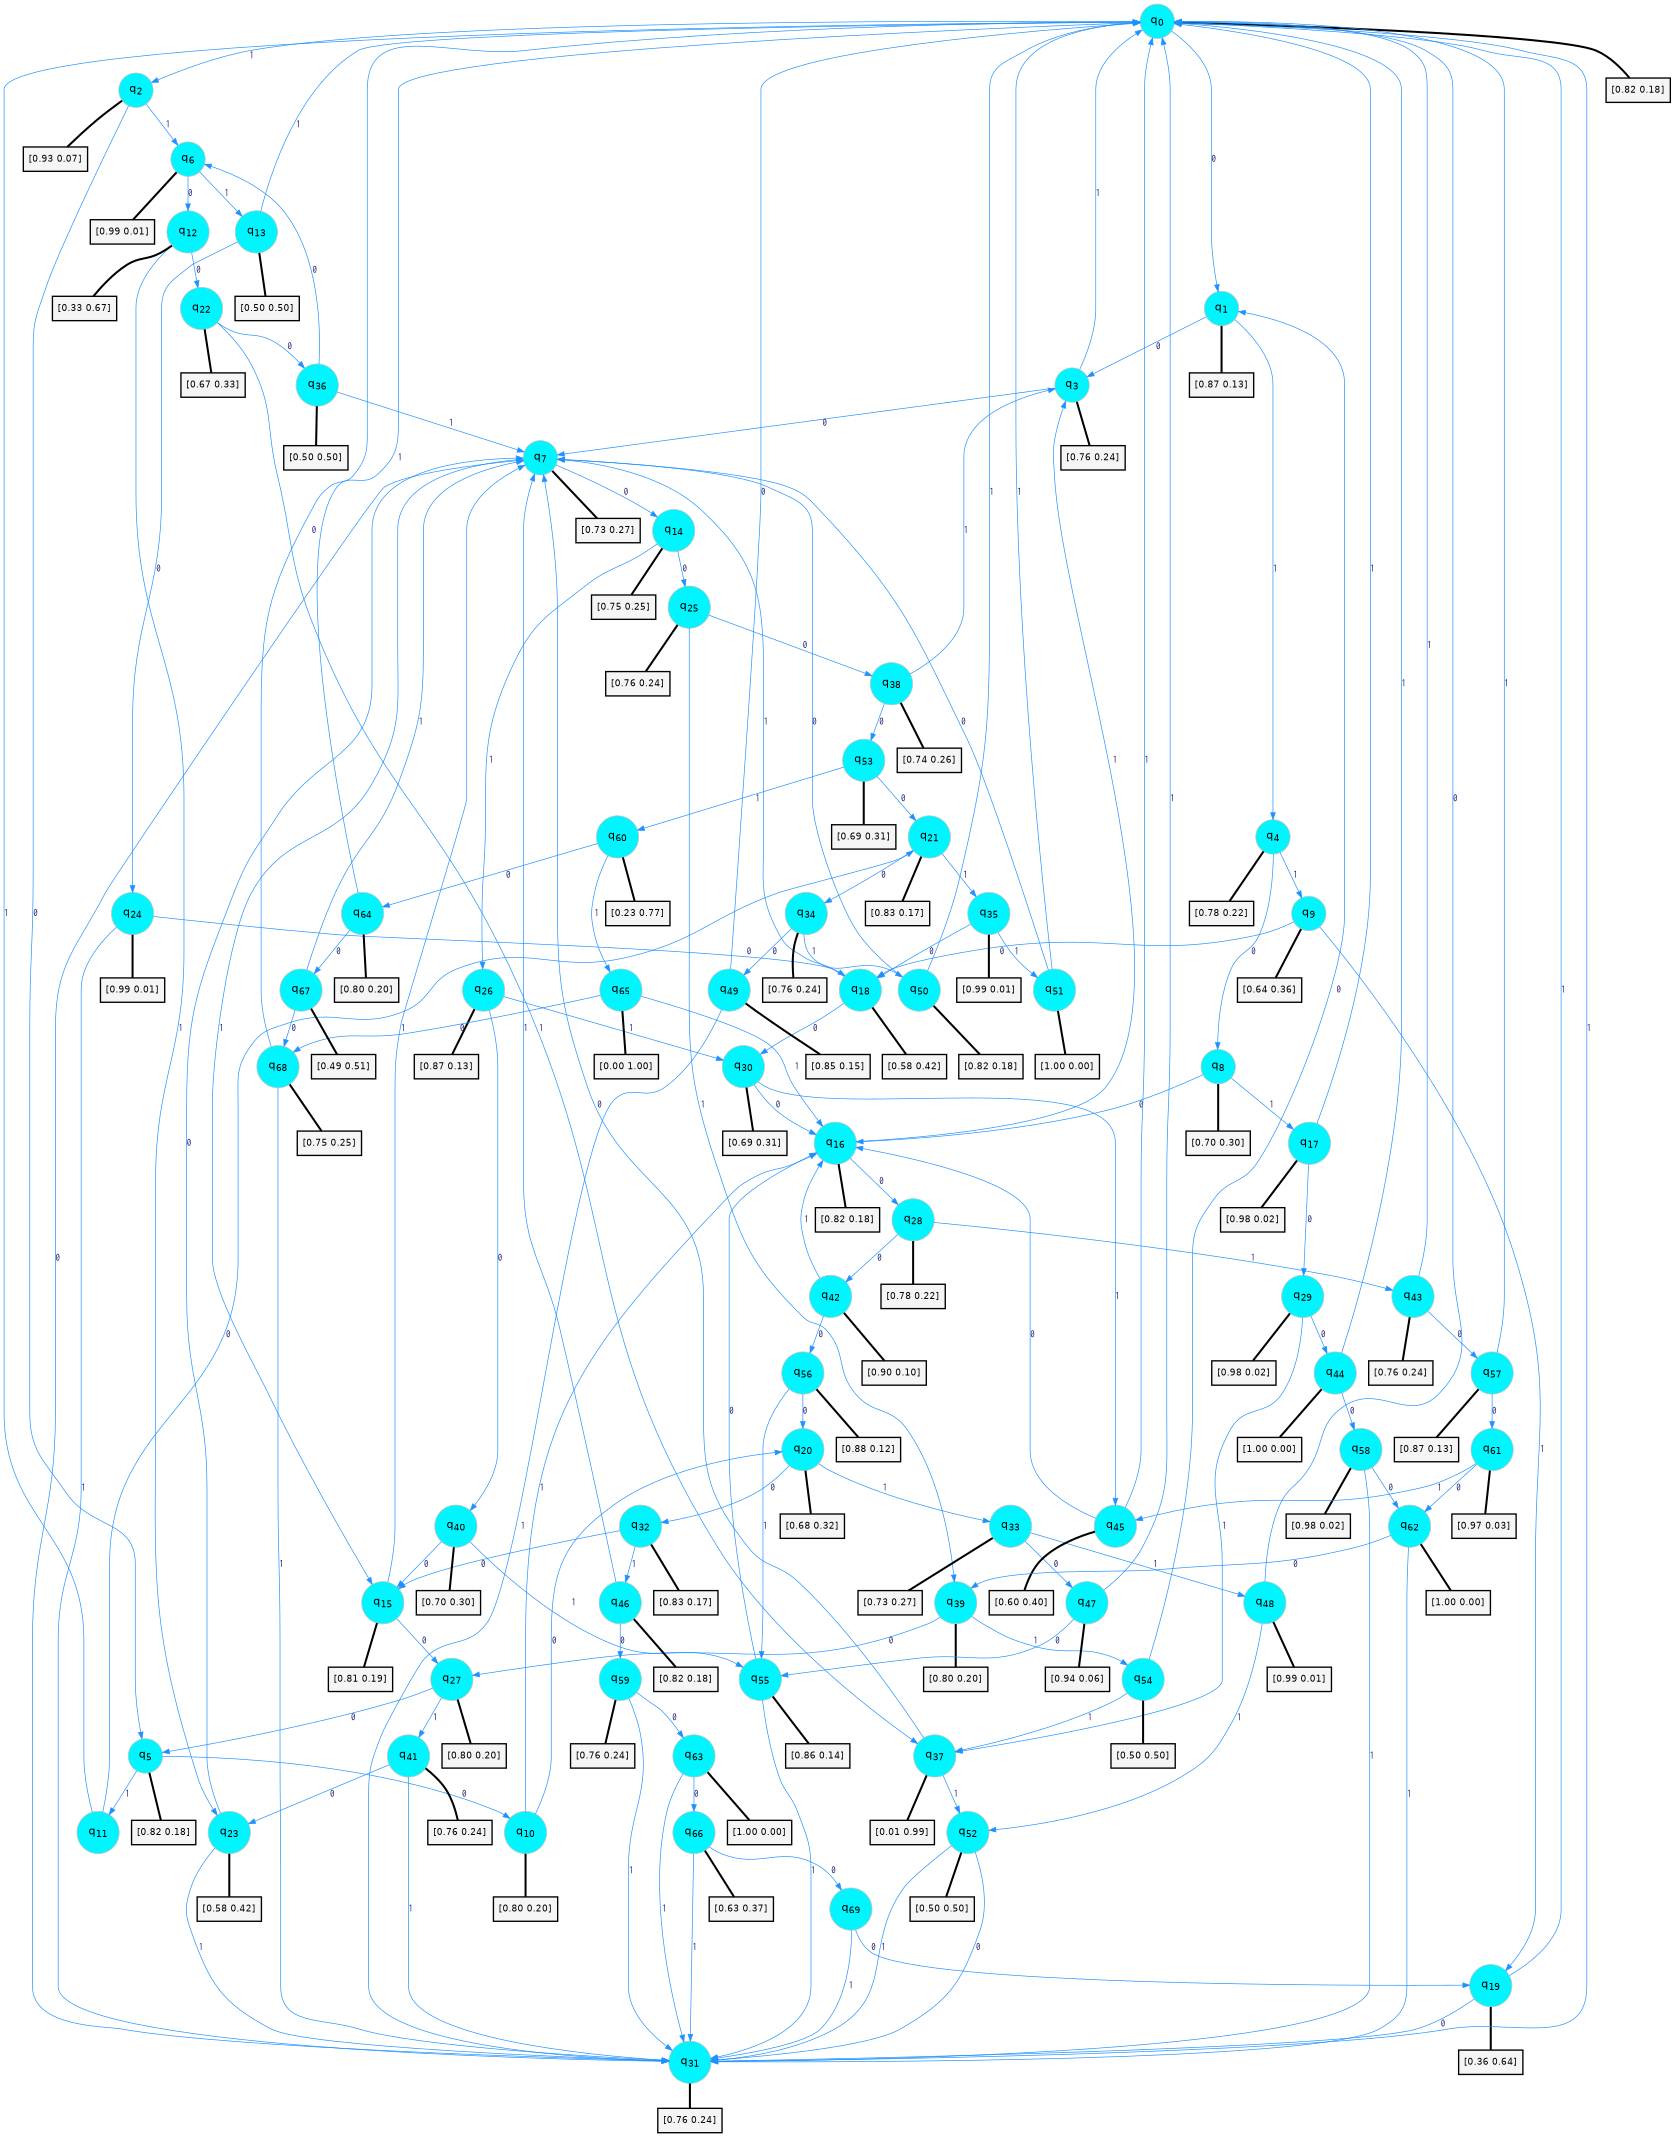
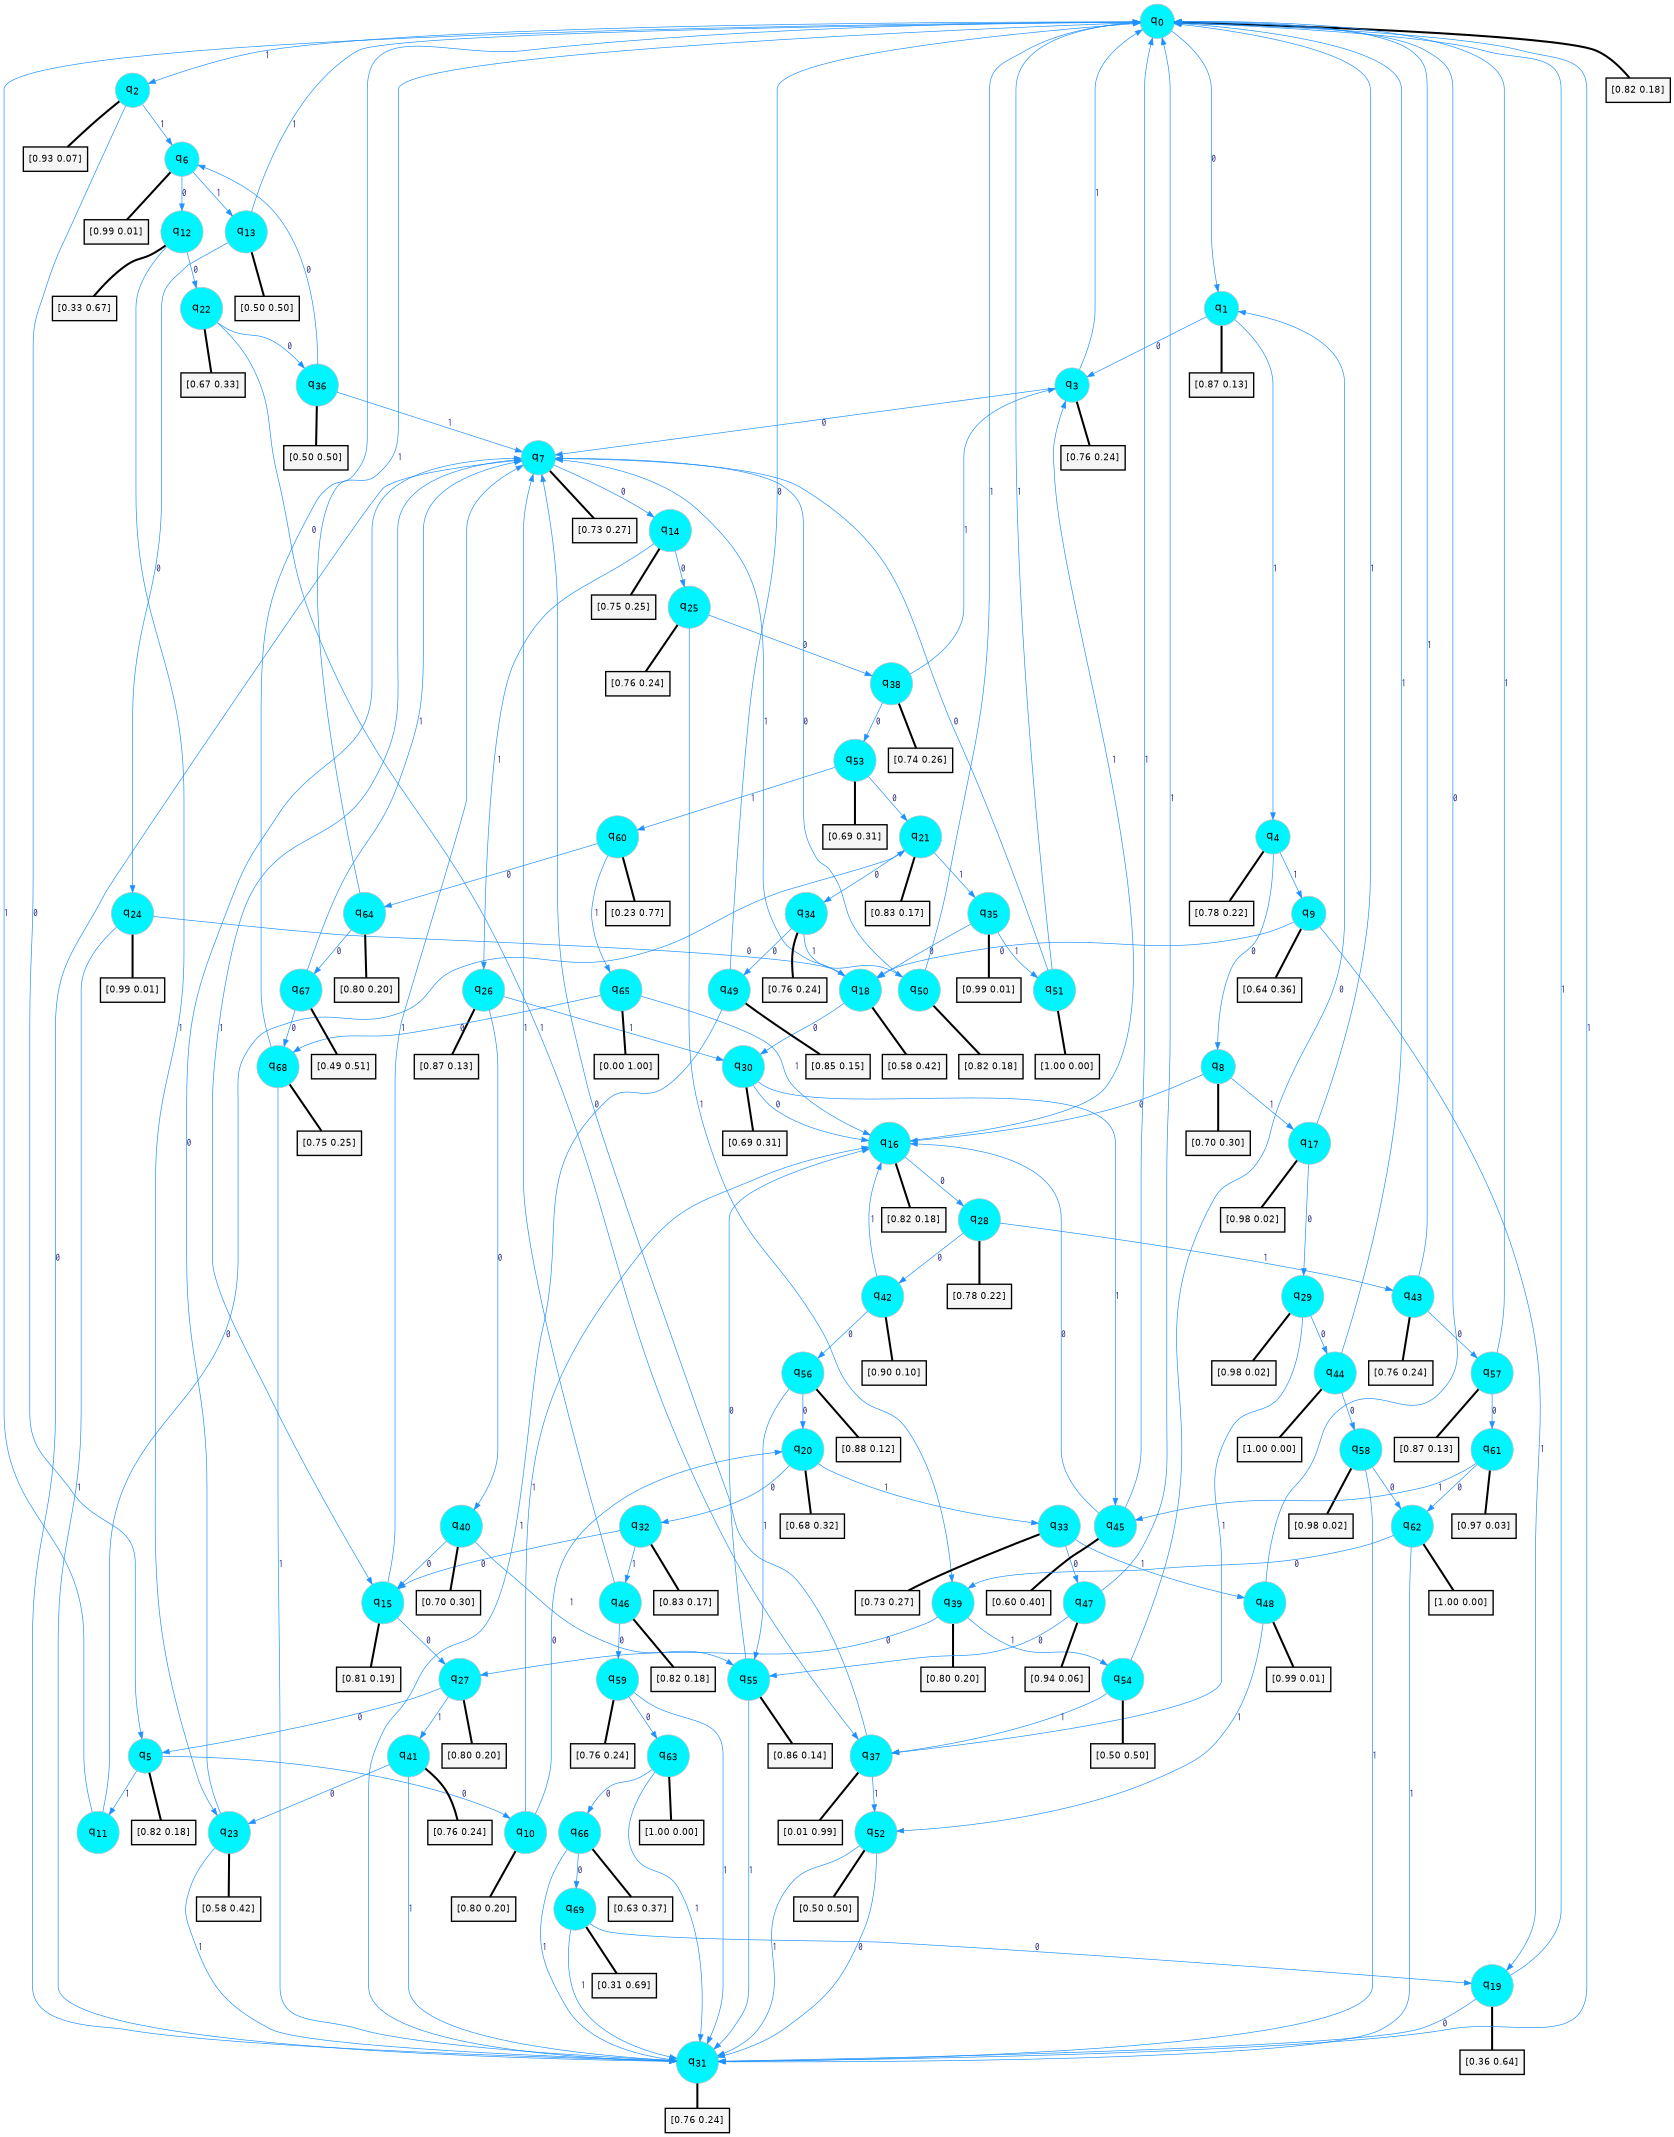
none -> (624, 1986)
